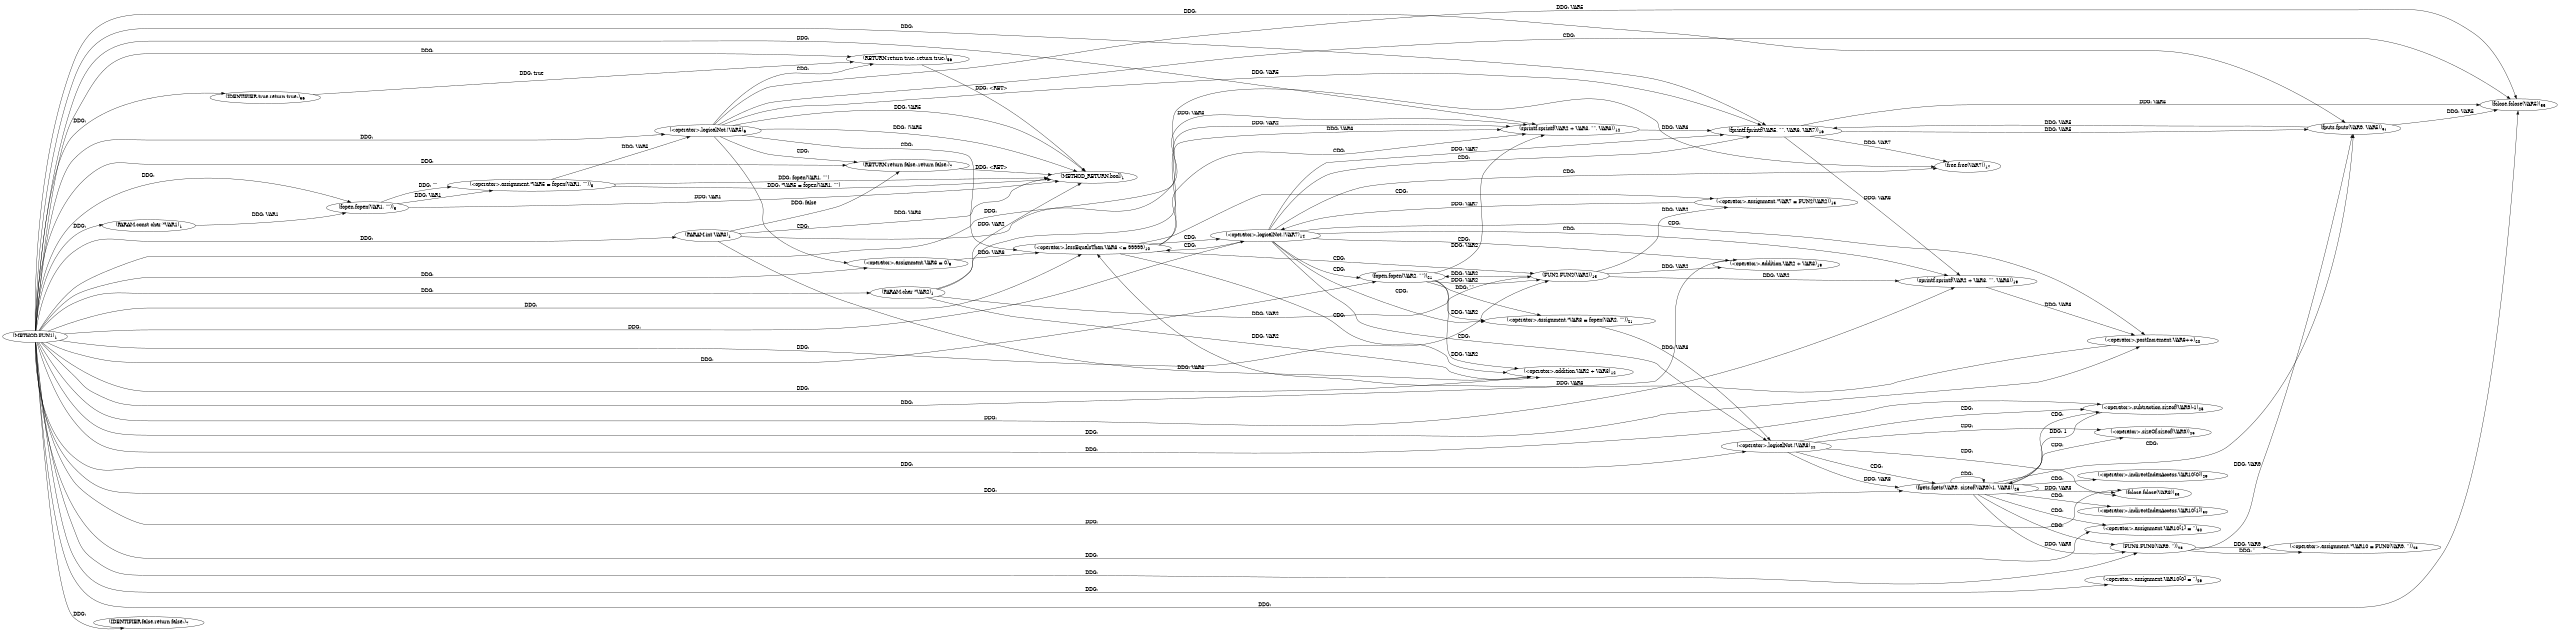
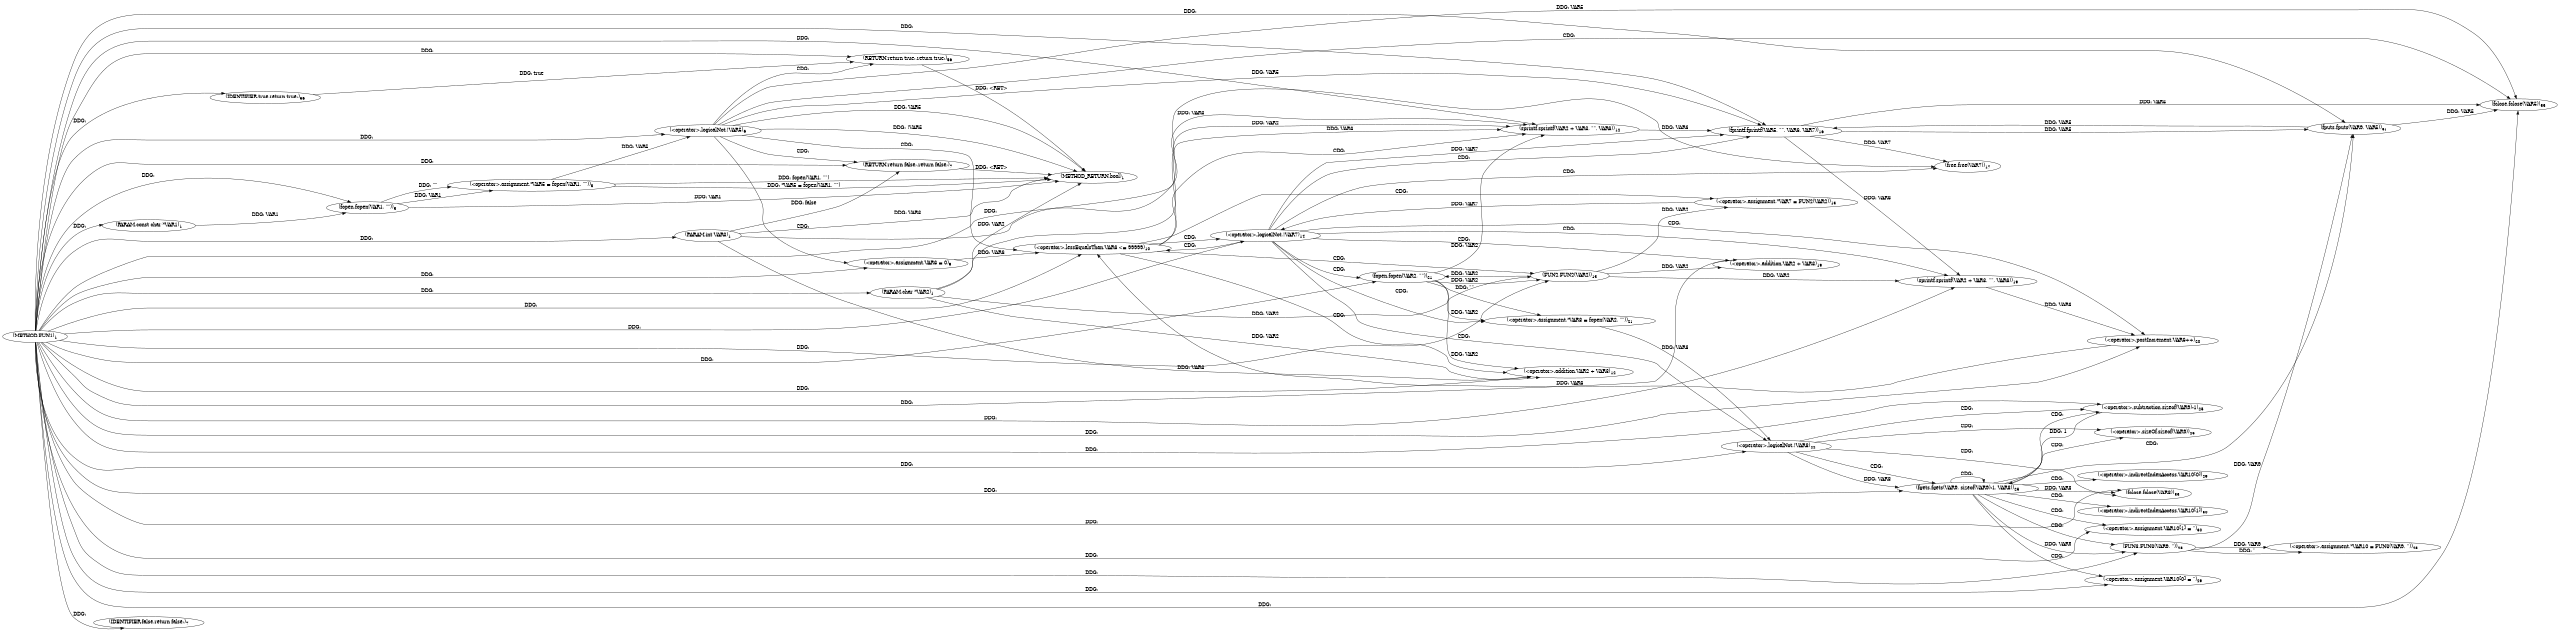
none -> (2028, 549)
